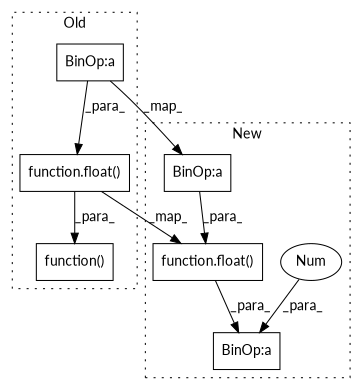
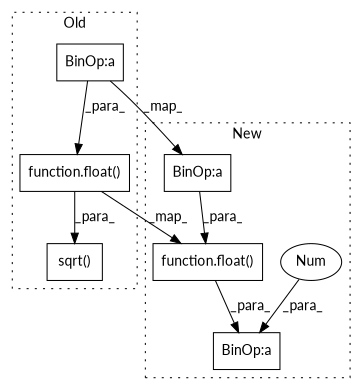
(75, 262) -> (75, 262)
